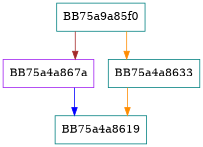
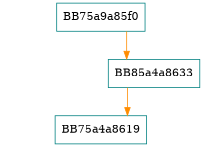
(48, 74) -> none
(154, 74) -> (154, 74)
